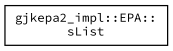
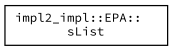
(86, 25) -> (86, 25)
